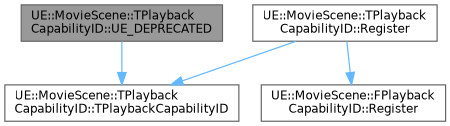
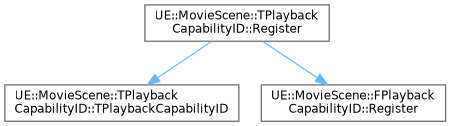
(122, 23) -> none
